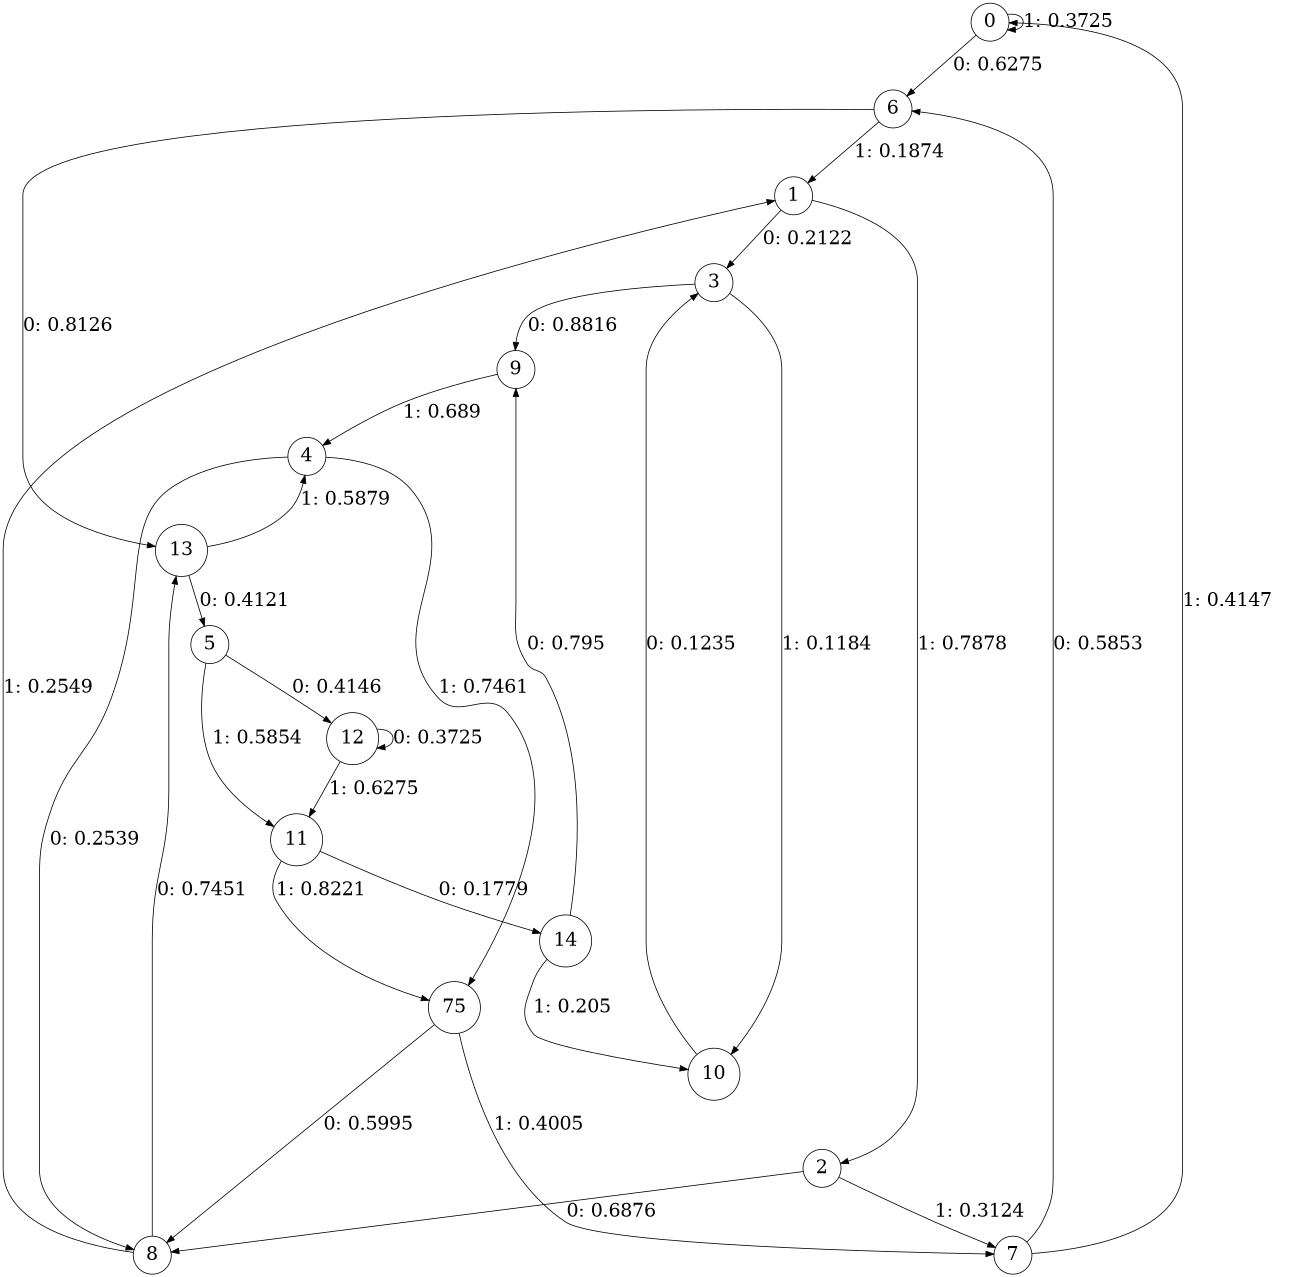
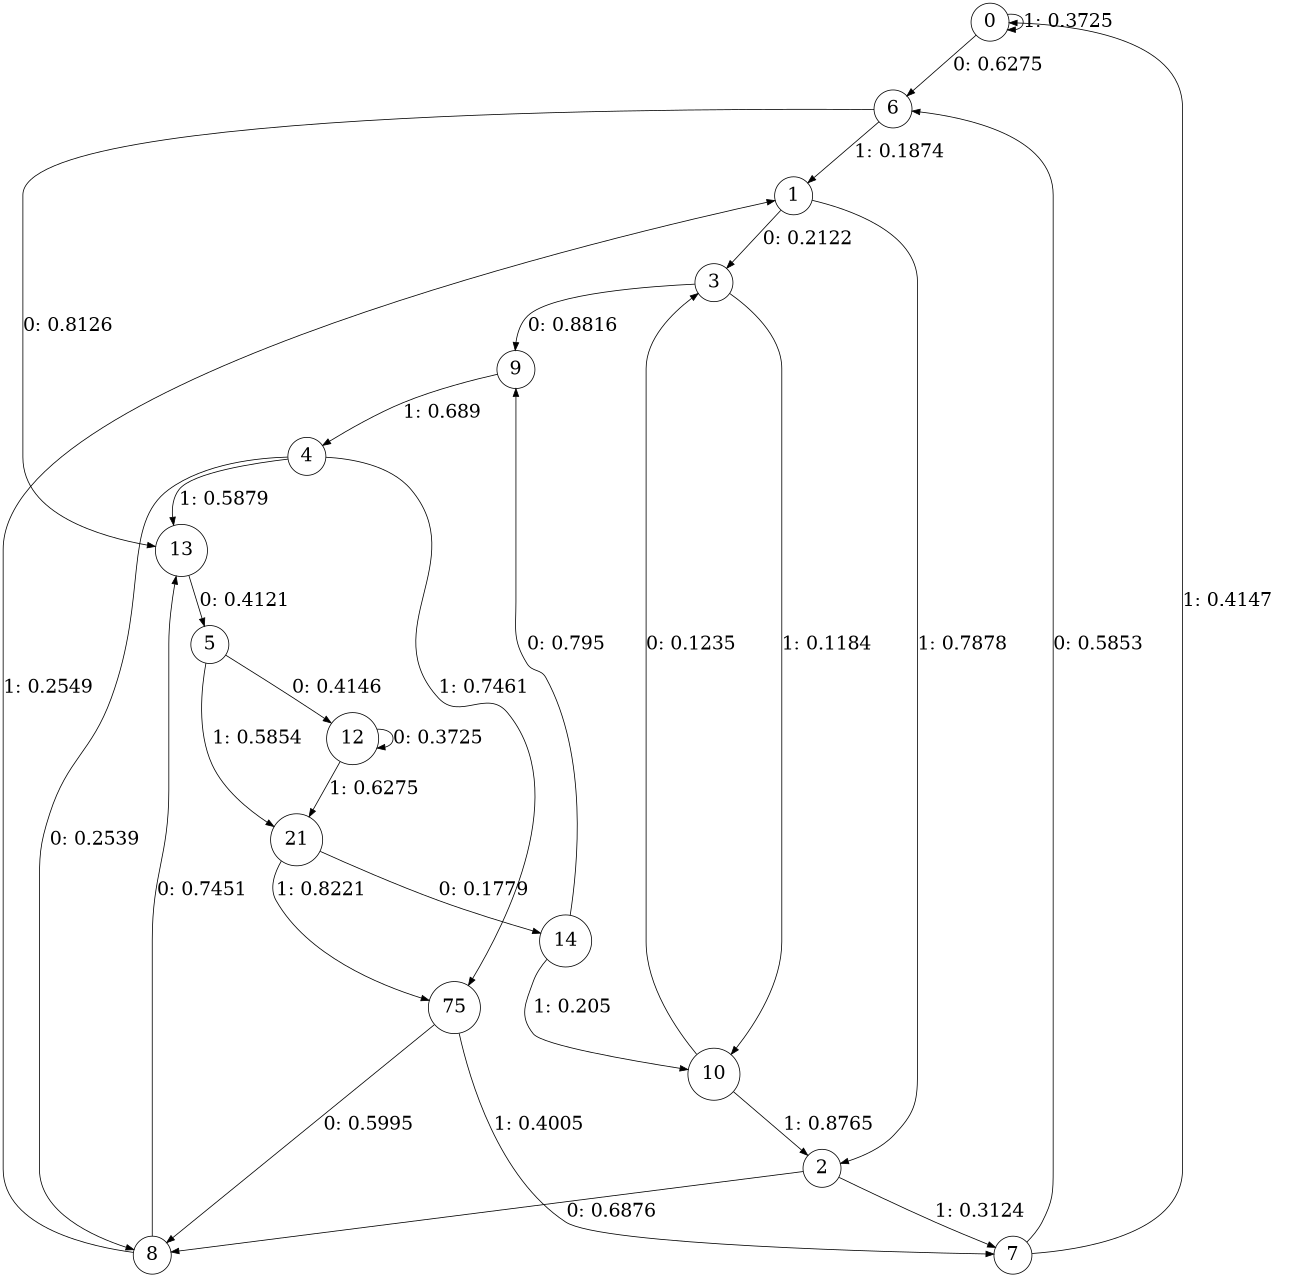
(265, 528) -> (217, 472)
(297, 840) -> (297, 840)
none -> (768, 1121)
